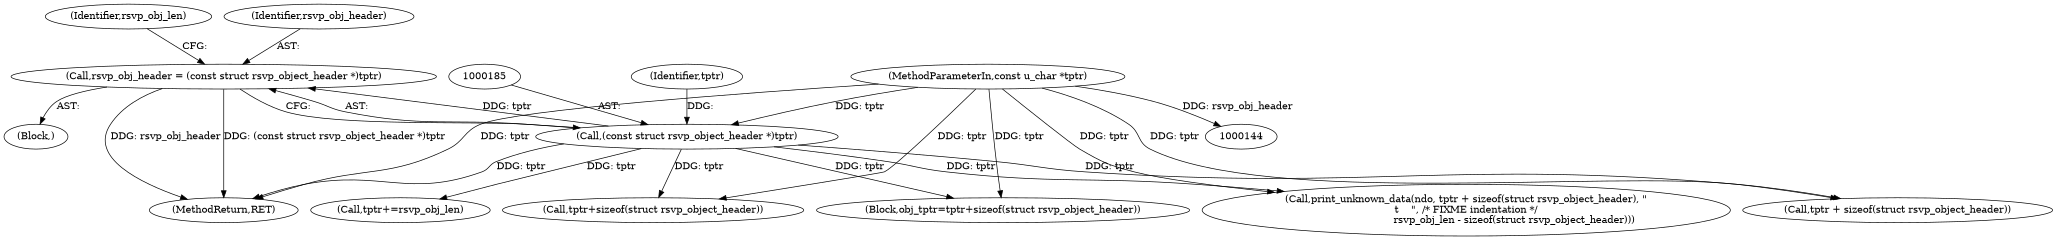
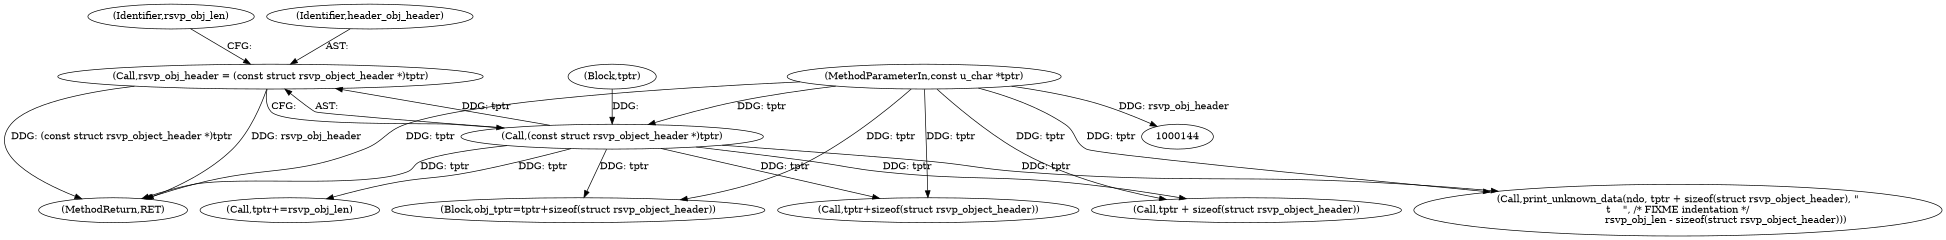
(319, 17) -> (370, 17)
(485, 77) -> none
(687, 77) -> (612, 77)
(36, 137) -> none
